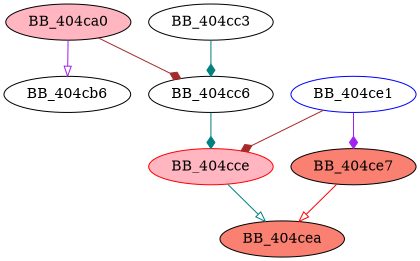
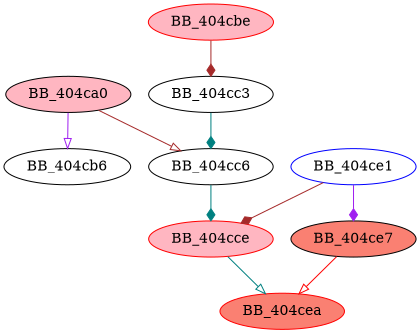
none -> (211, 22)
(134, 56) -> (135, 128)
(282, 239) -> (282, 311)
